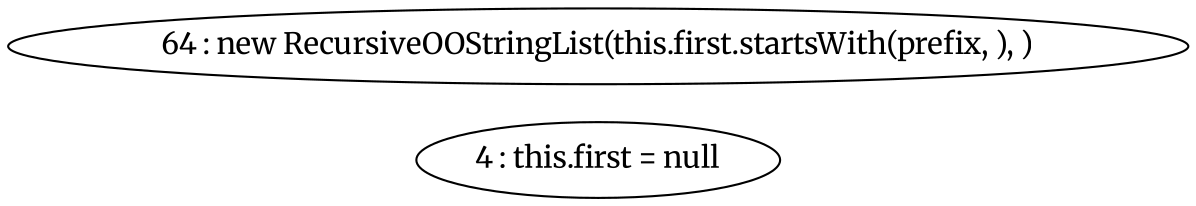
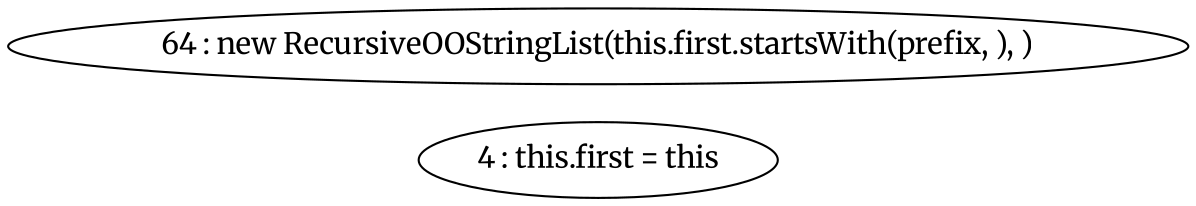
(598, 160) -> (598, 160)
